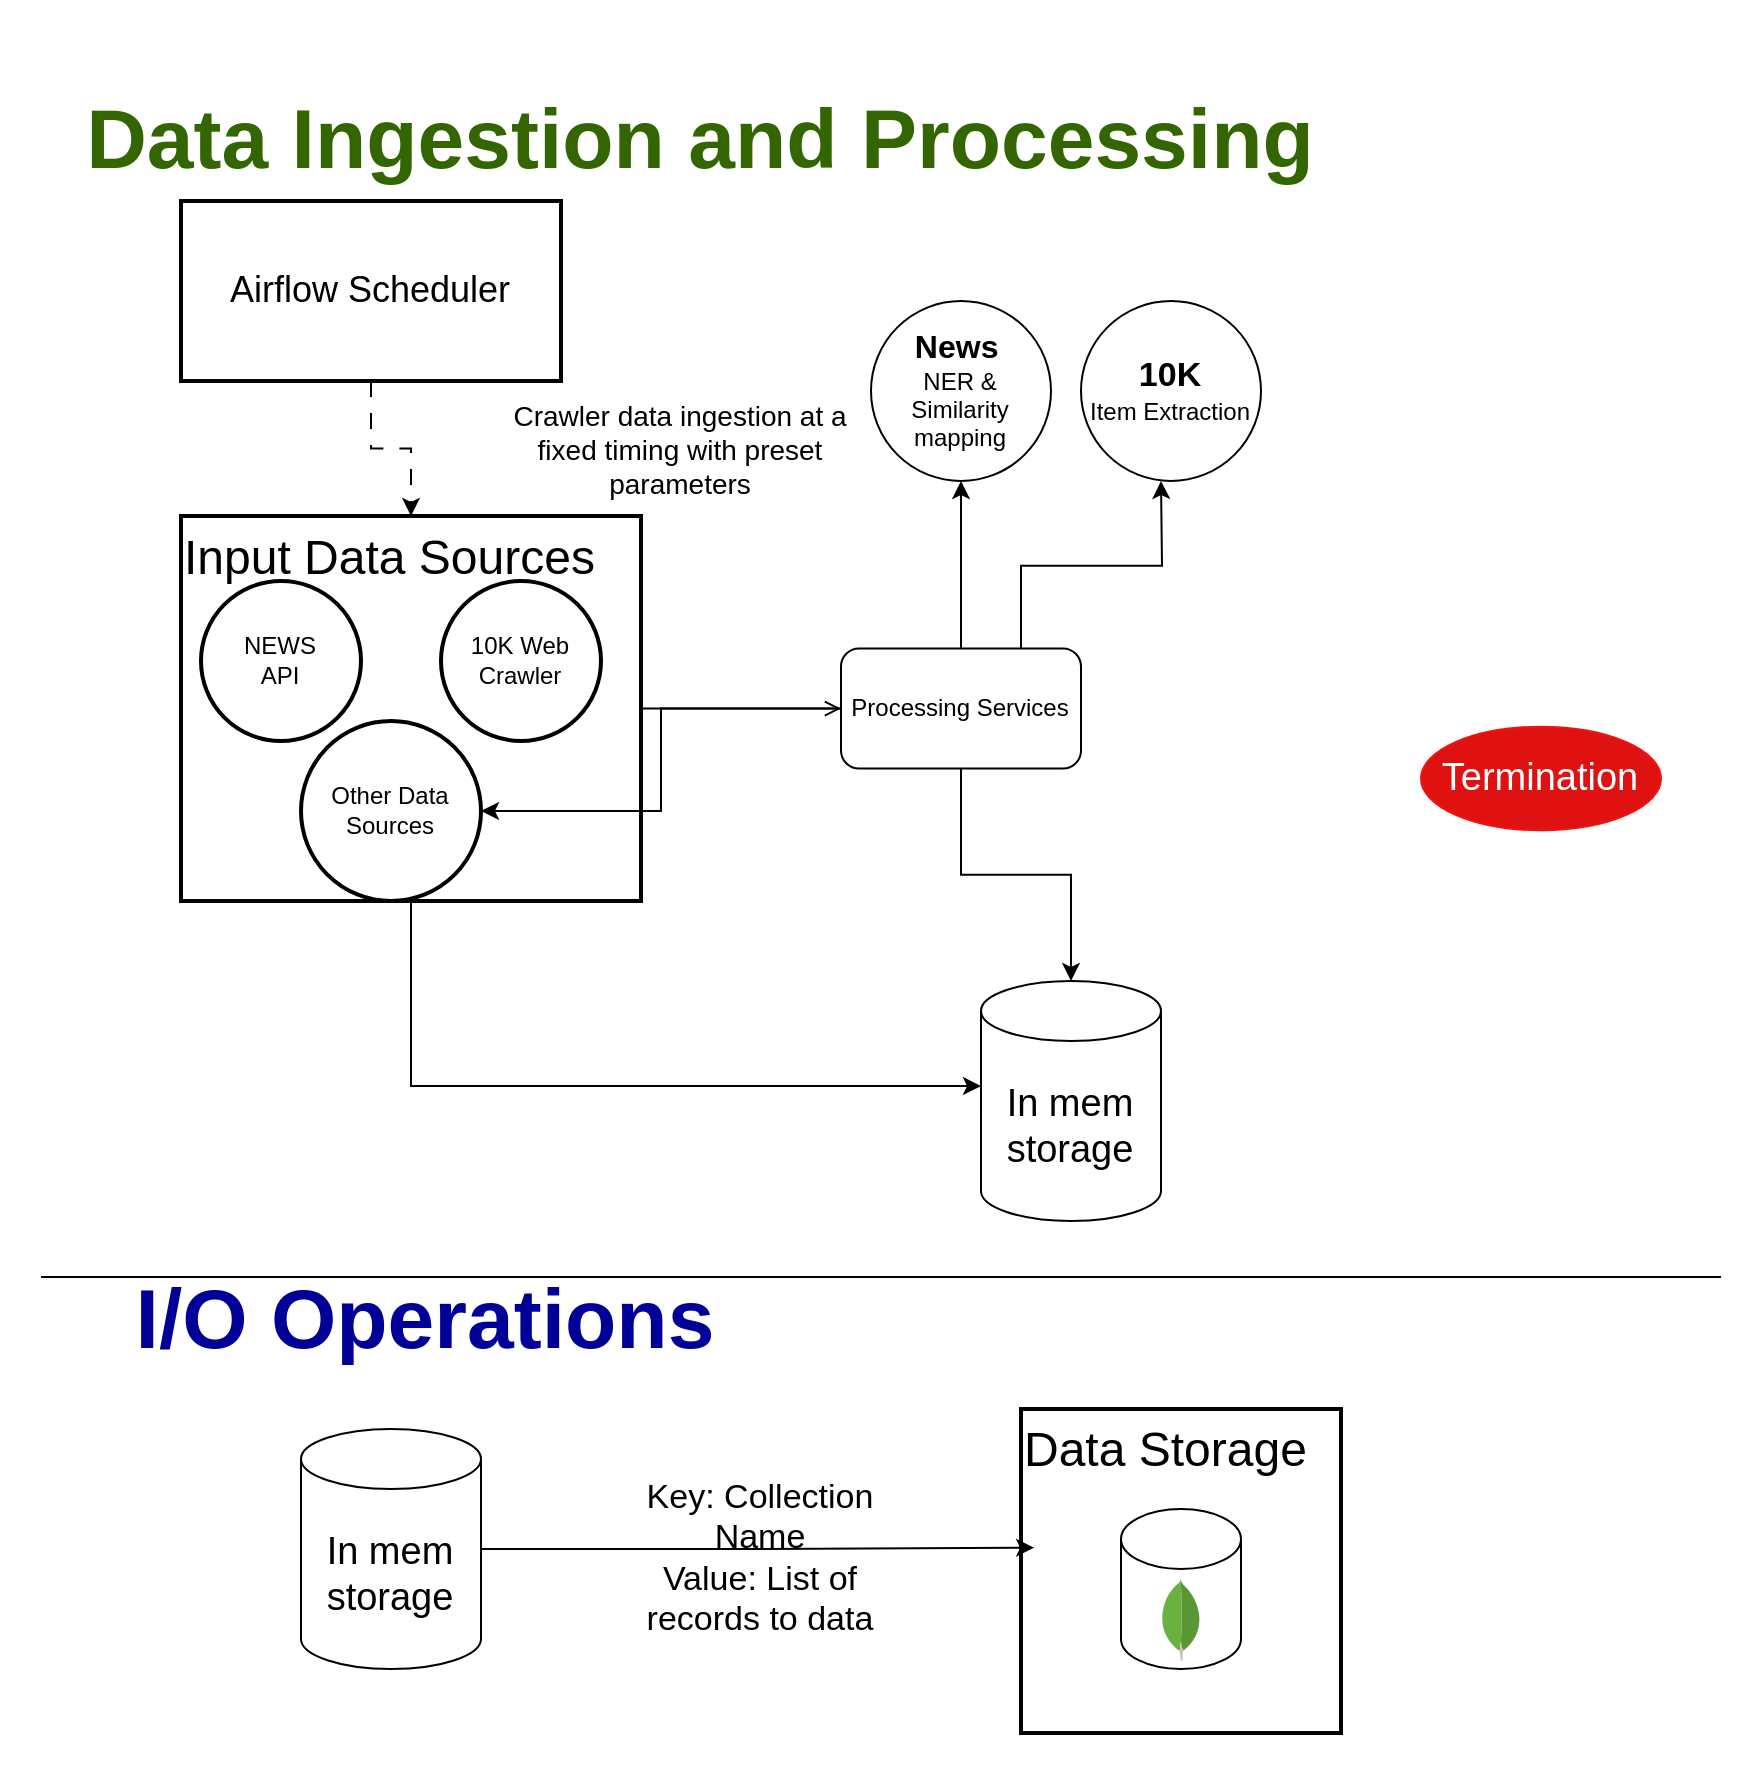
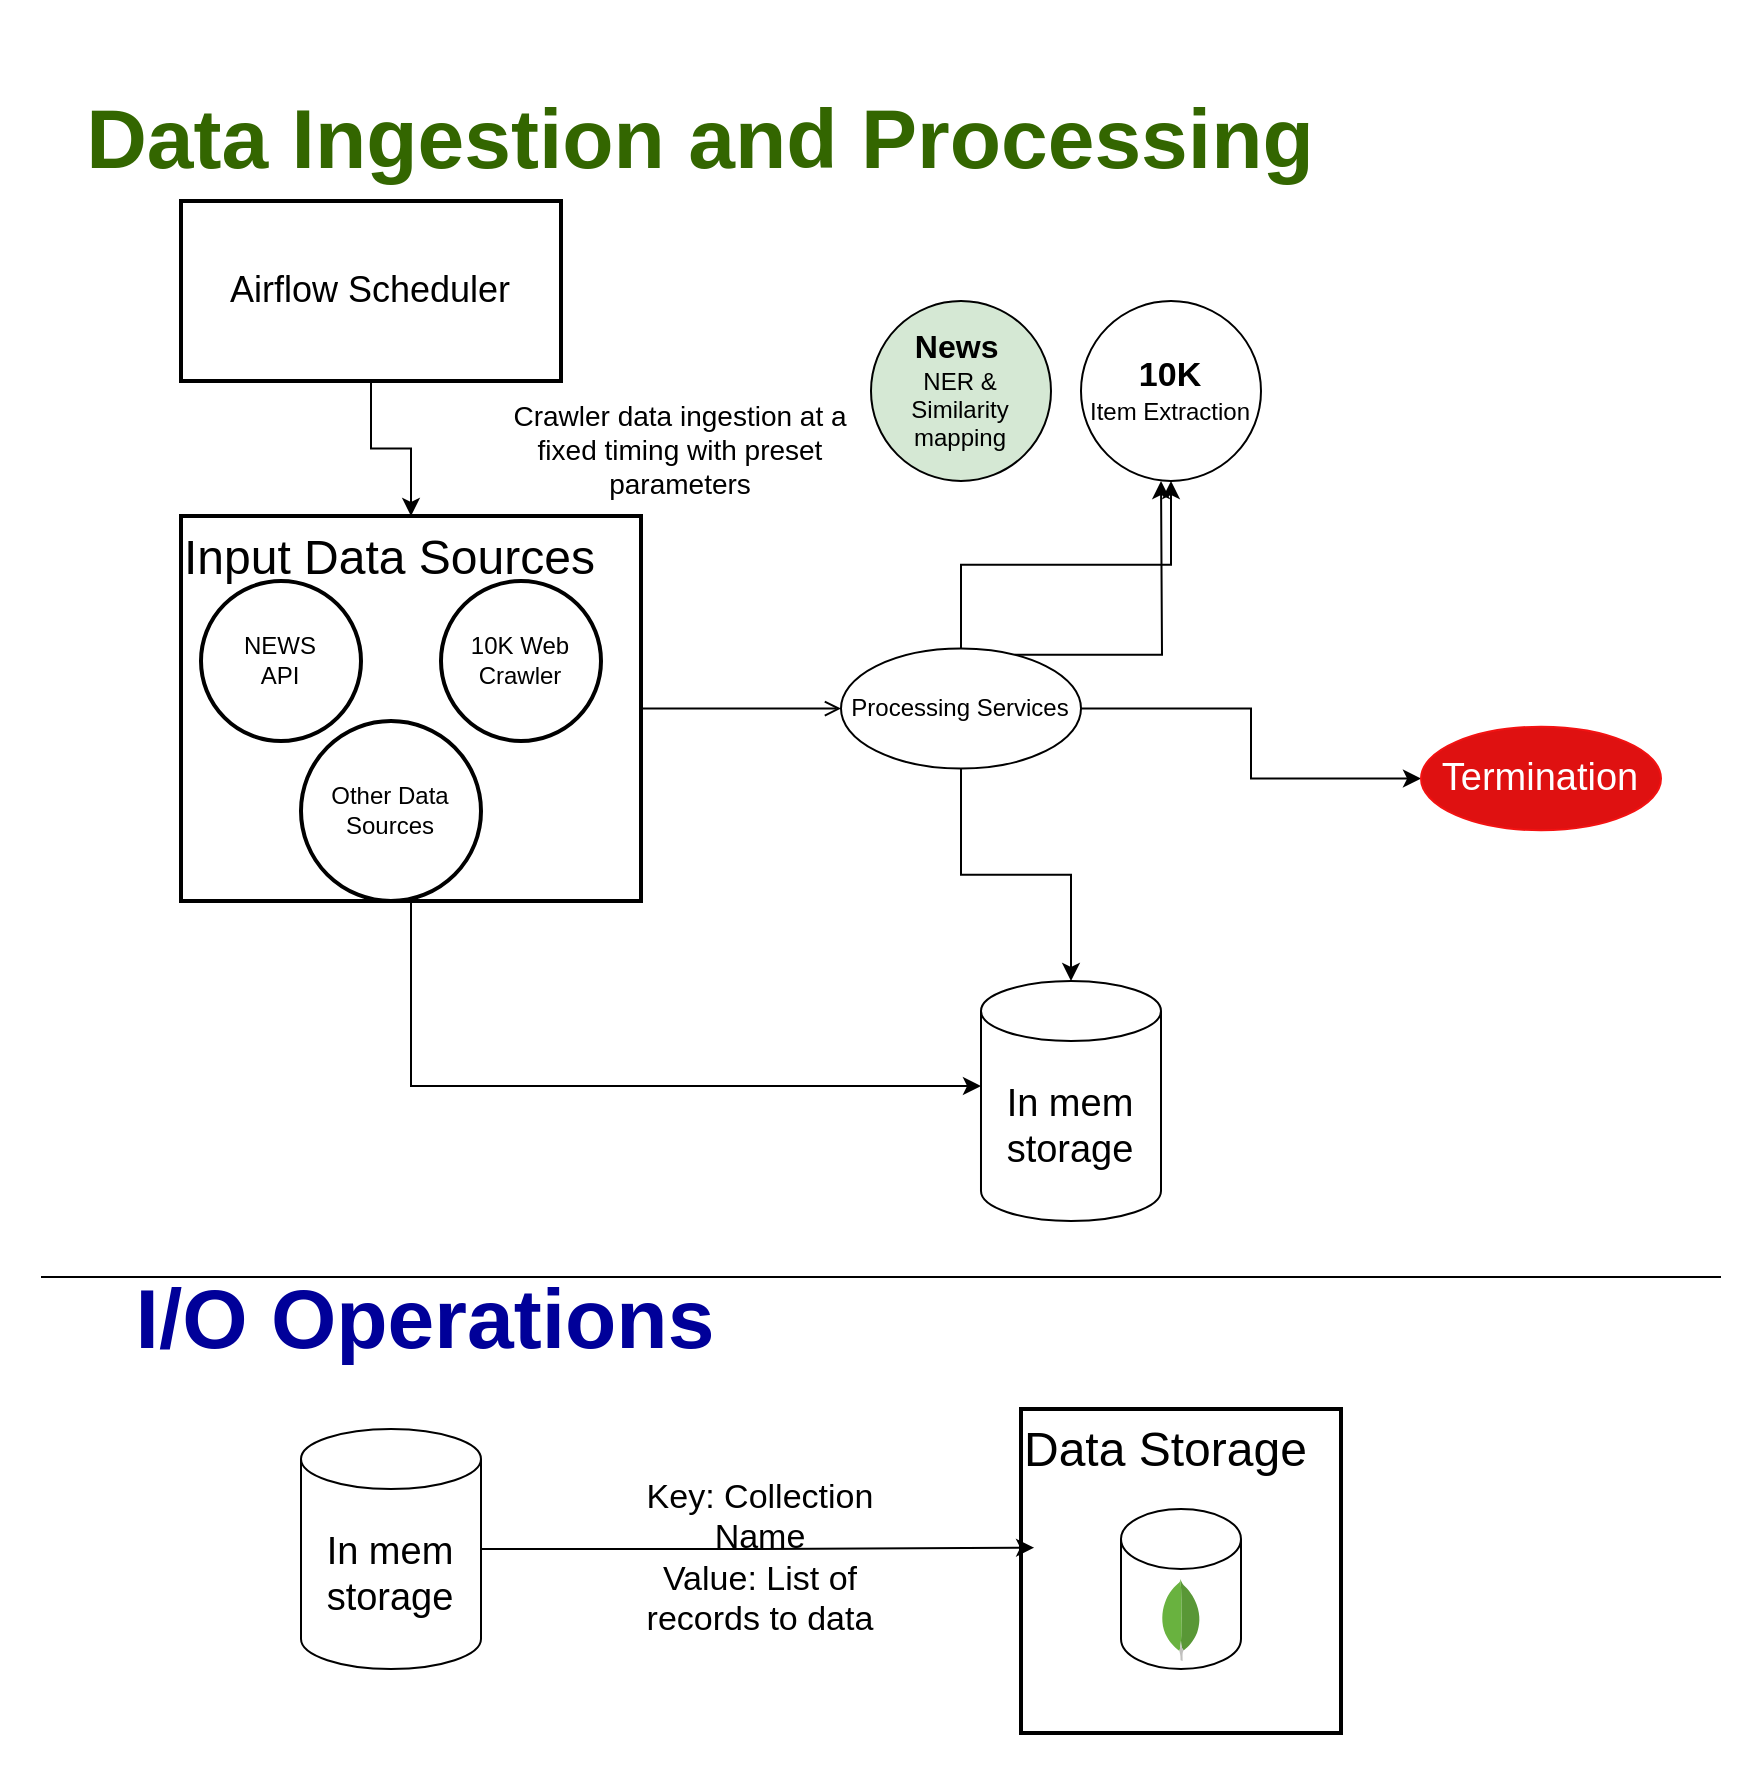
(961, 391) -> (961, 391)
(371, 404) -> (371, 404)
(961, 531) -> (1171, 533)
(961, 709) -> (961, 709)
(627, 811) -> (1251, 737)
